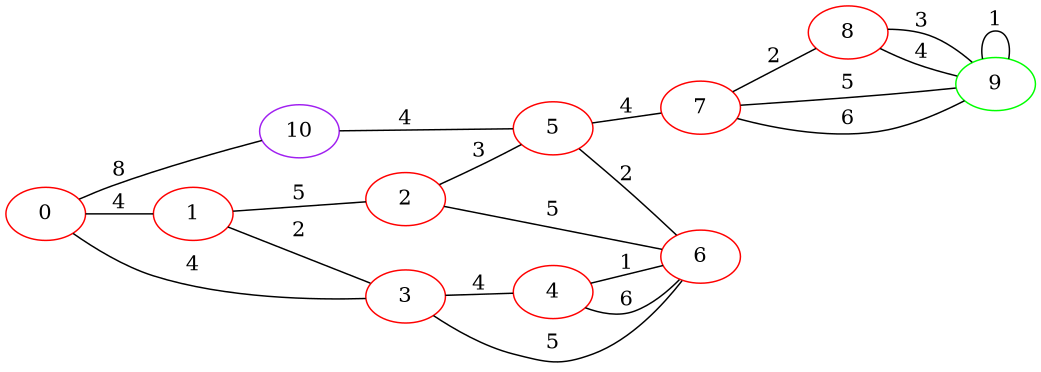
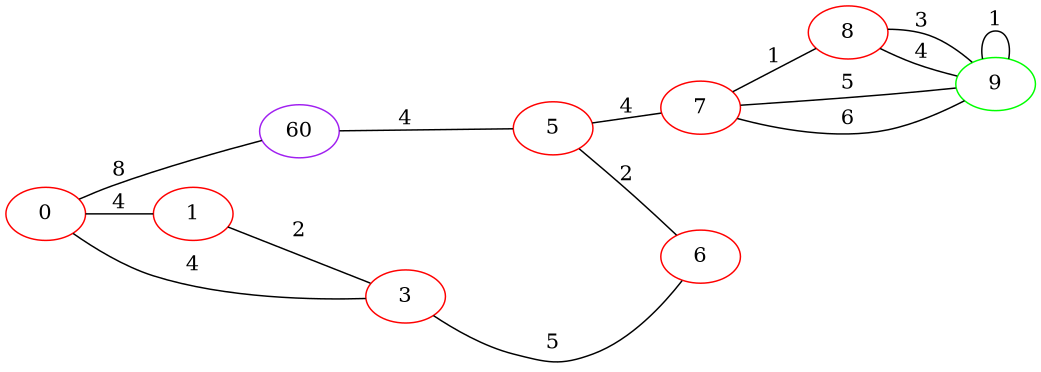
(774, 57) -> (774, 57)
(299, 131) -> (299, 131)
(406, 199) -> none
(553, 292) -> none
